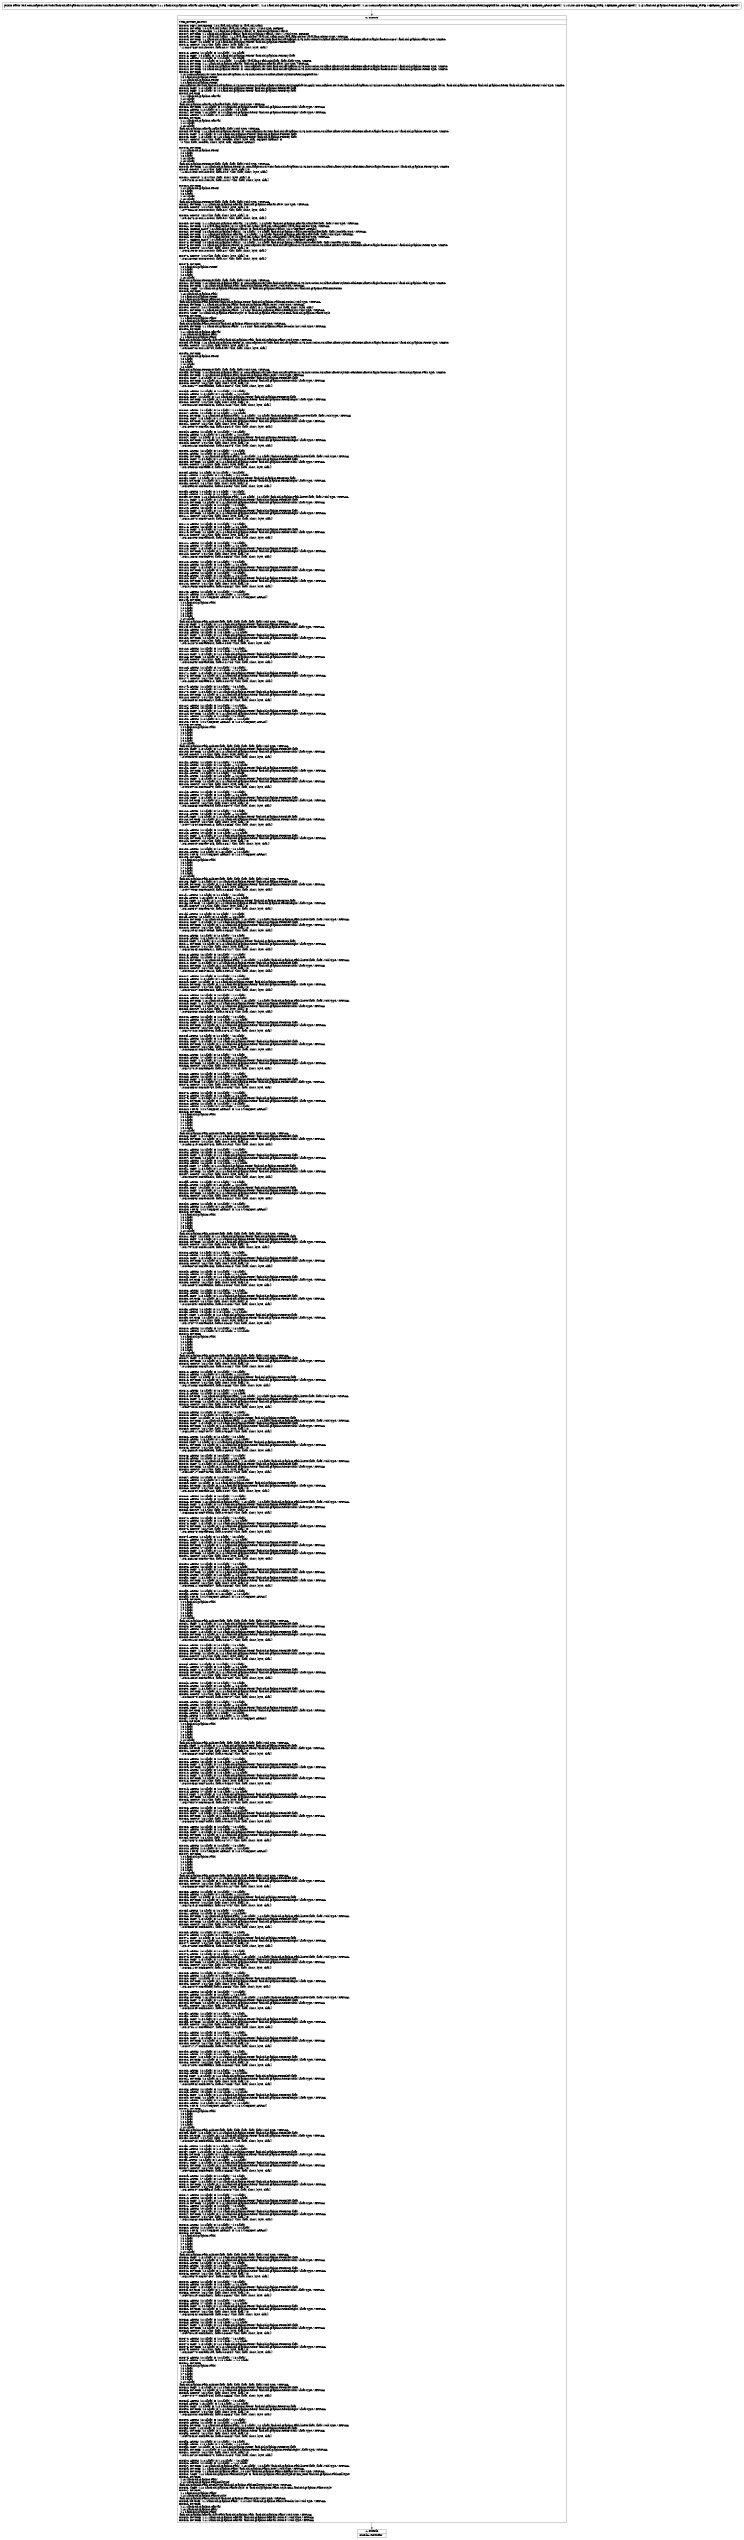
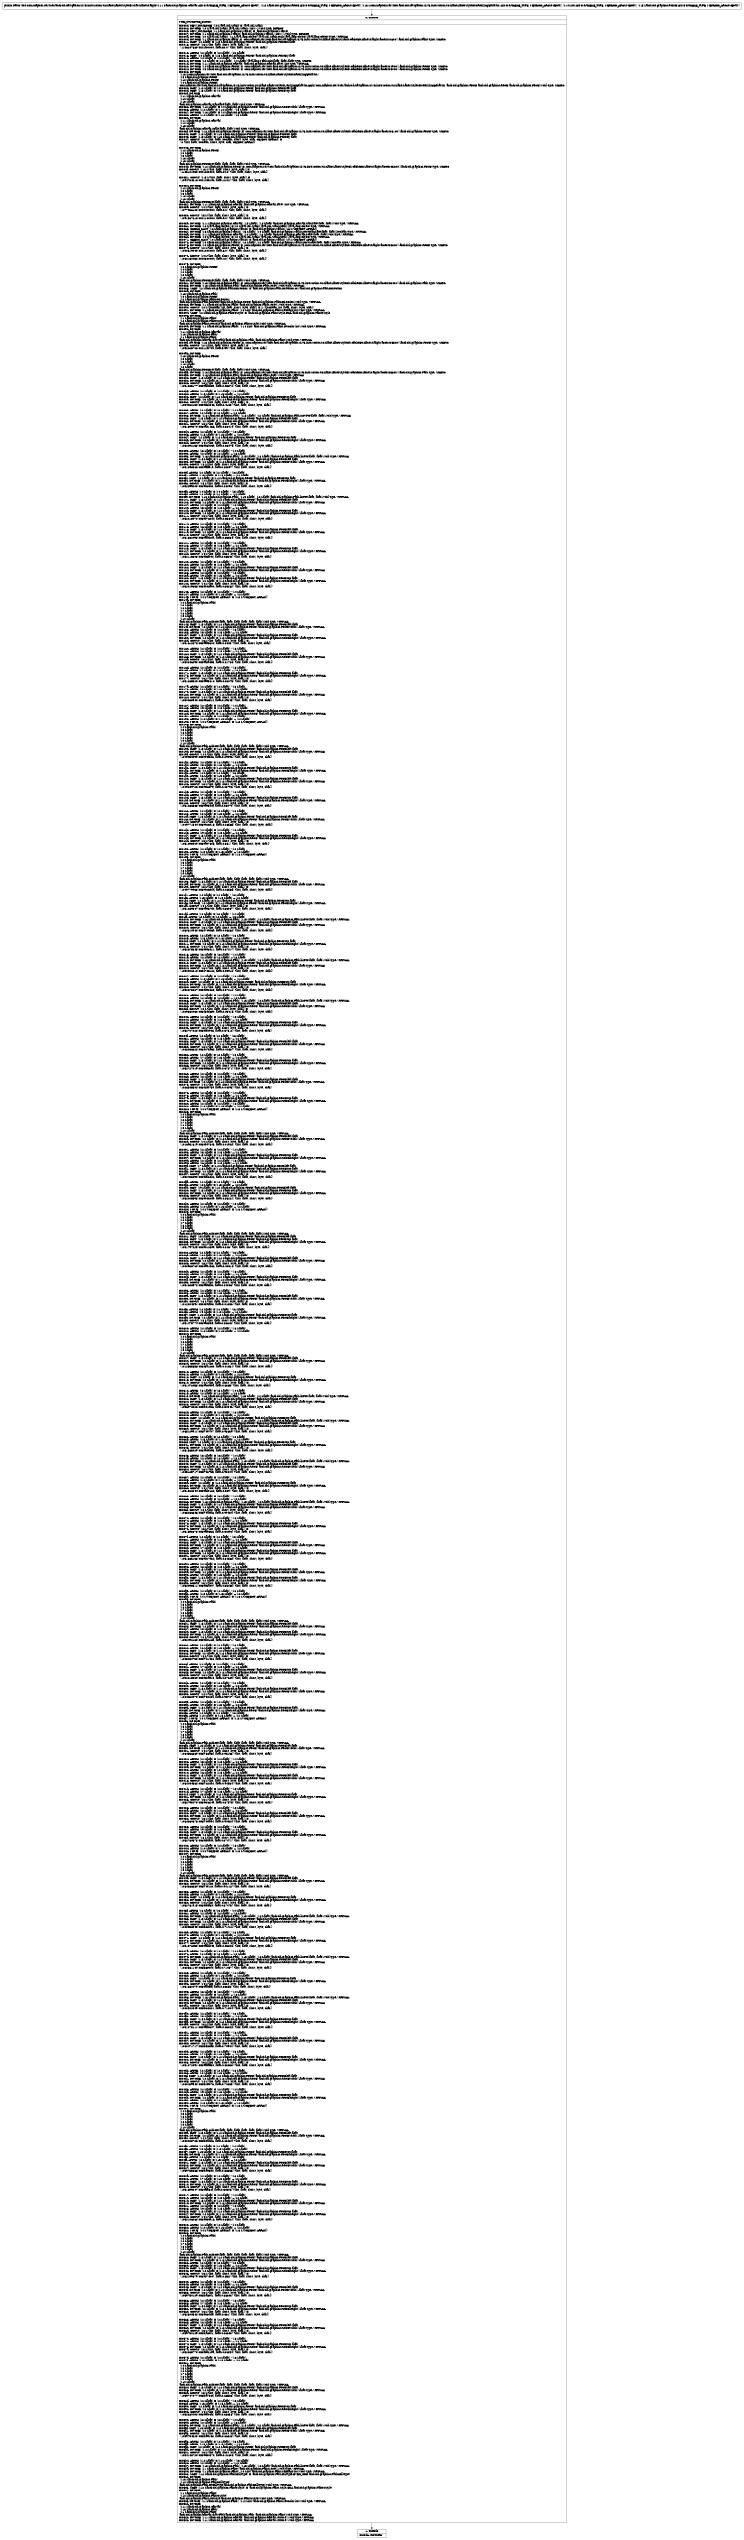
(193, 22) -> (195, 22)
